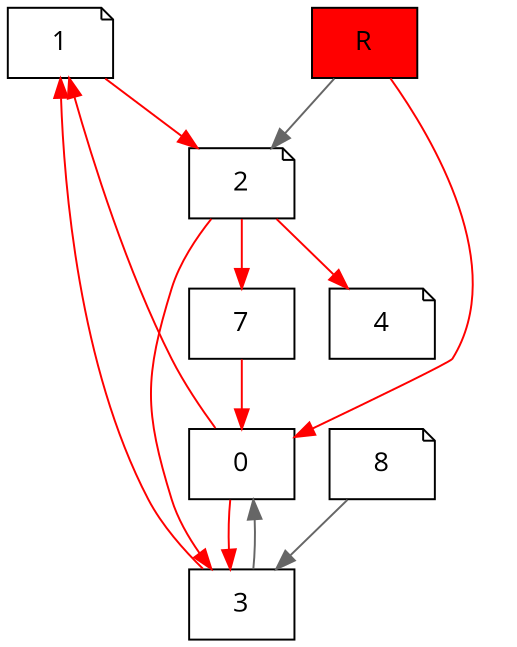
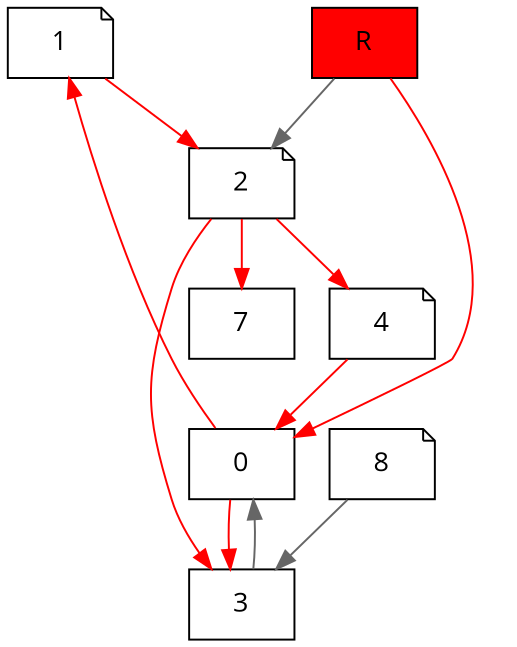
(94, 347) -> none
(242, 384) -> (319, 387)
